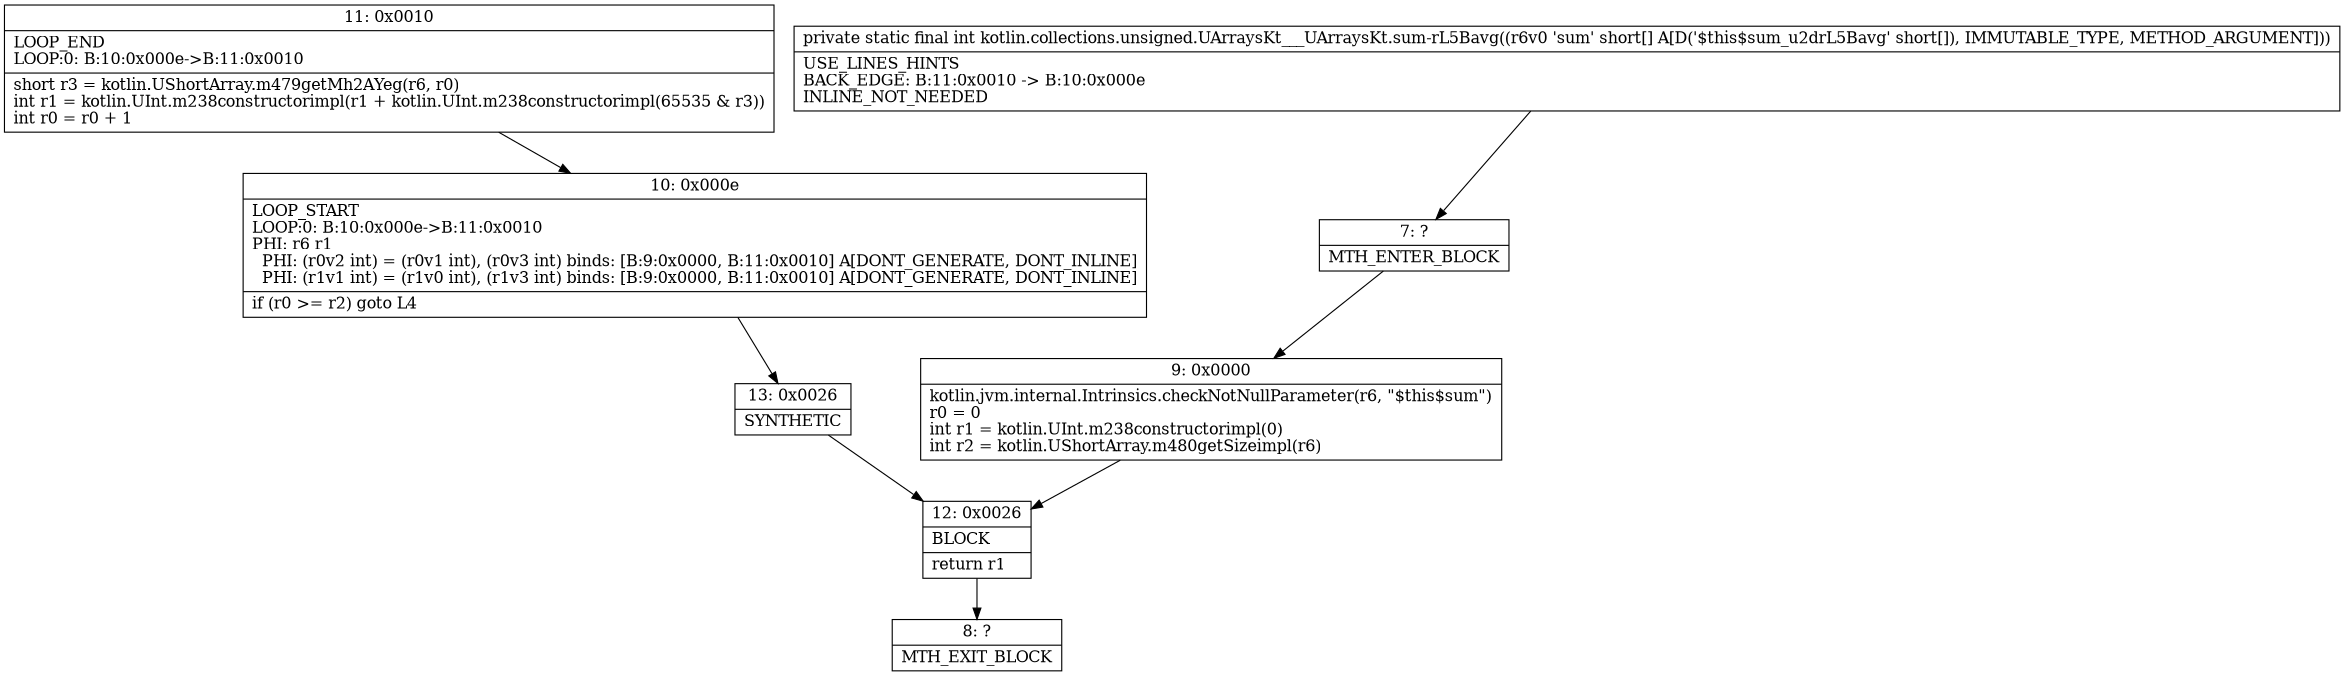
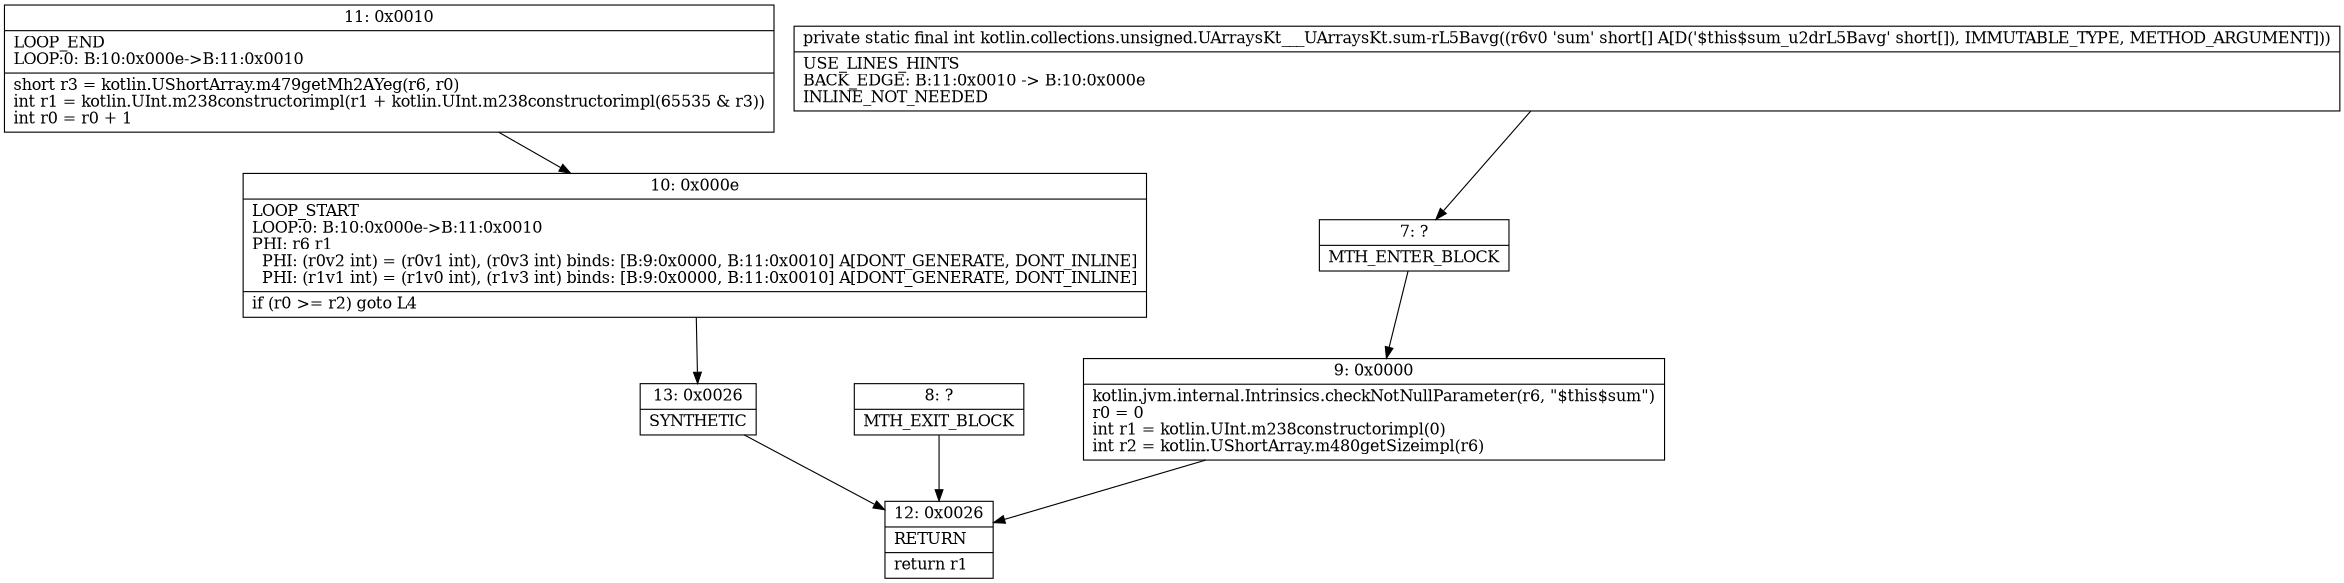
(961, 539) -> (930, 539)
(977, 593) -> (939, 462)
